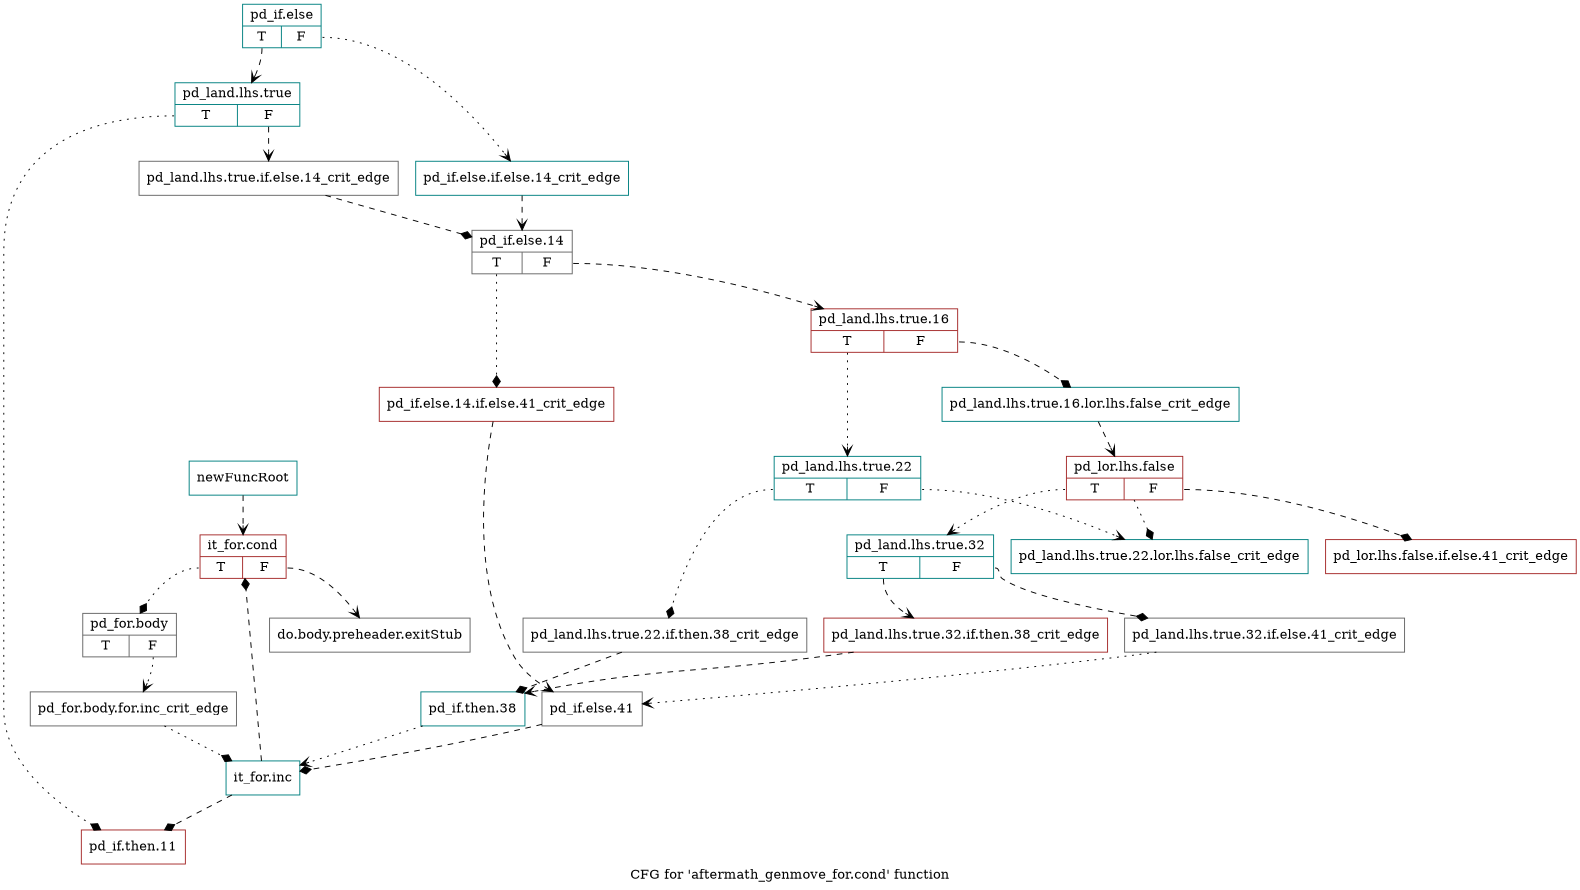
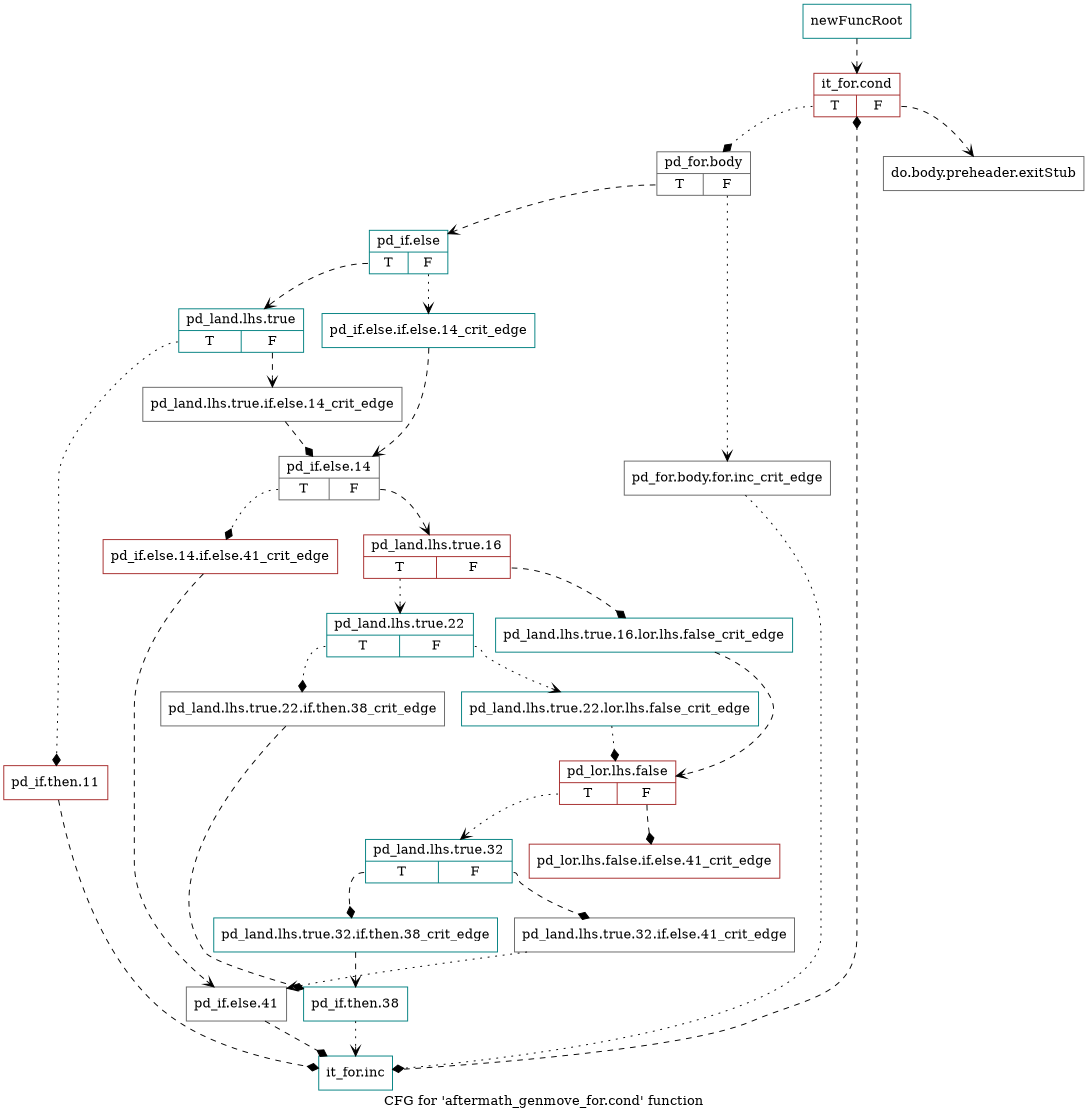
none -> (554, 199)
(1141, 514) -> (613, 738)
(890, 599) -> (350, 886)
(966, 635) -> (356, 935)
(203, 810) -> (134, 980)
